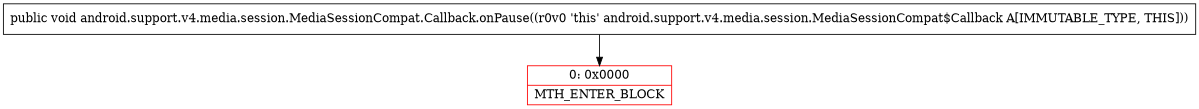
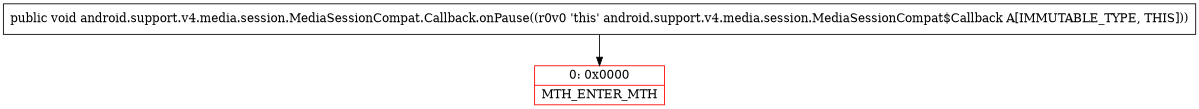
(600, 95) -> (600, 95)
